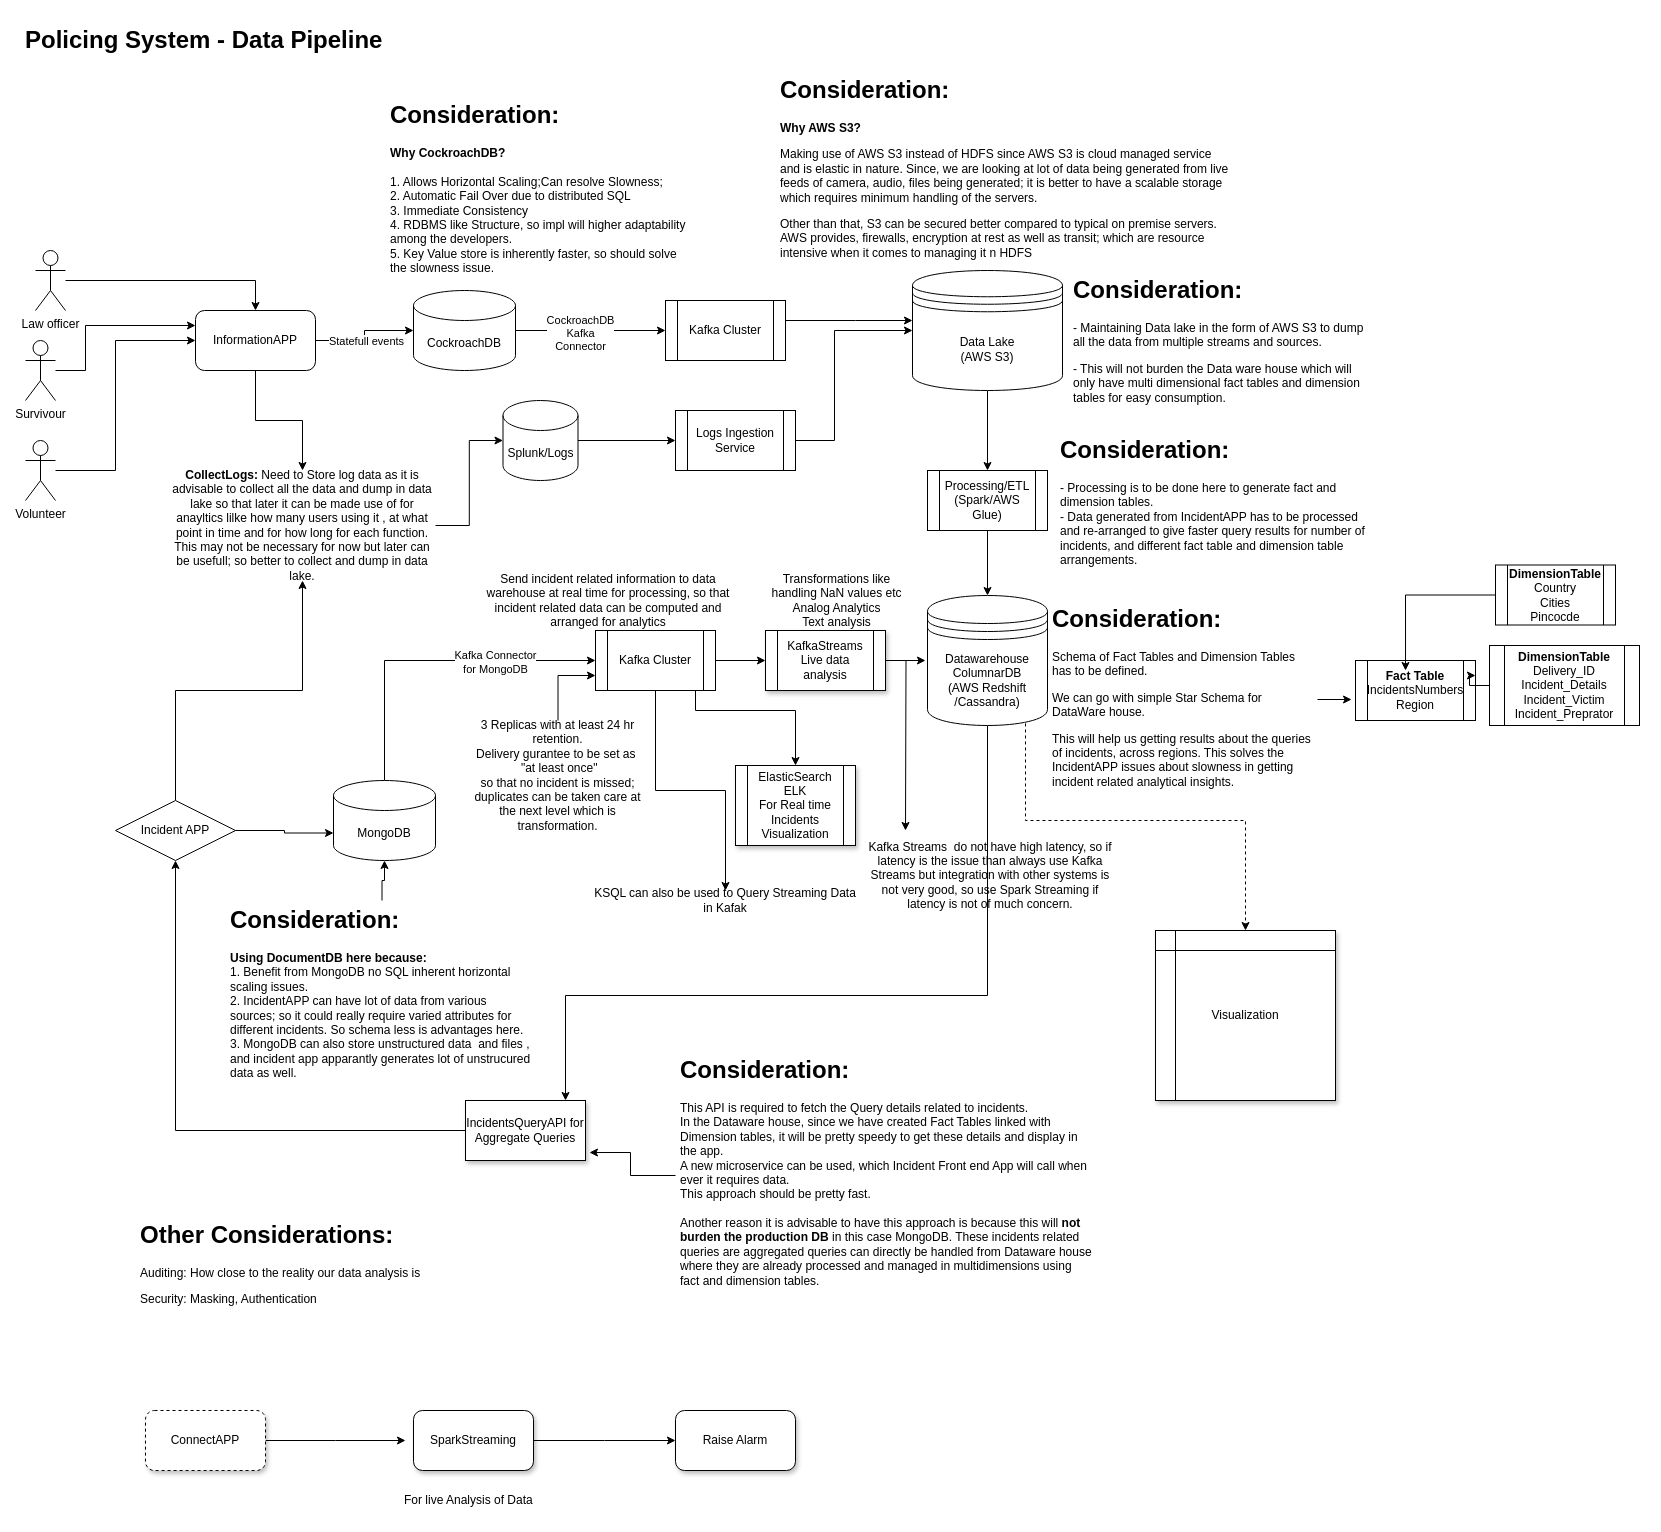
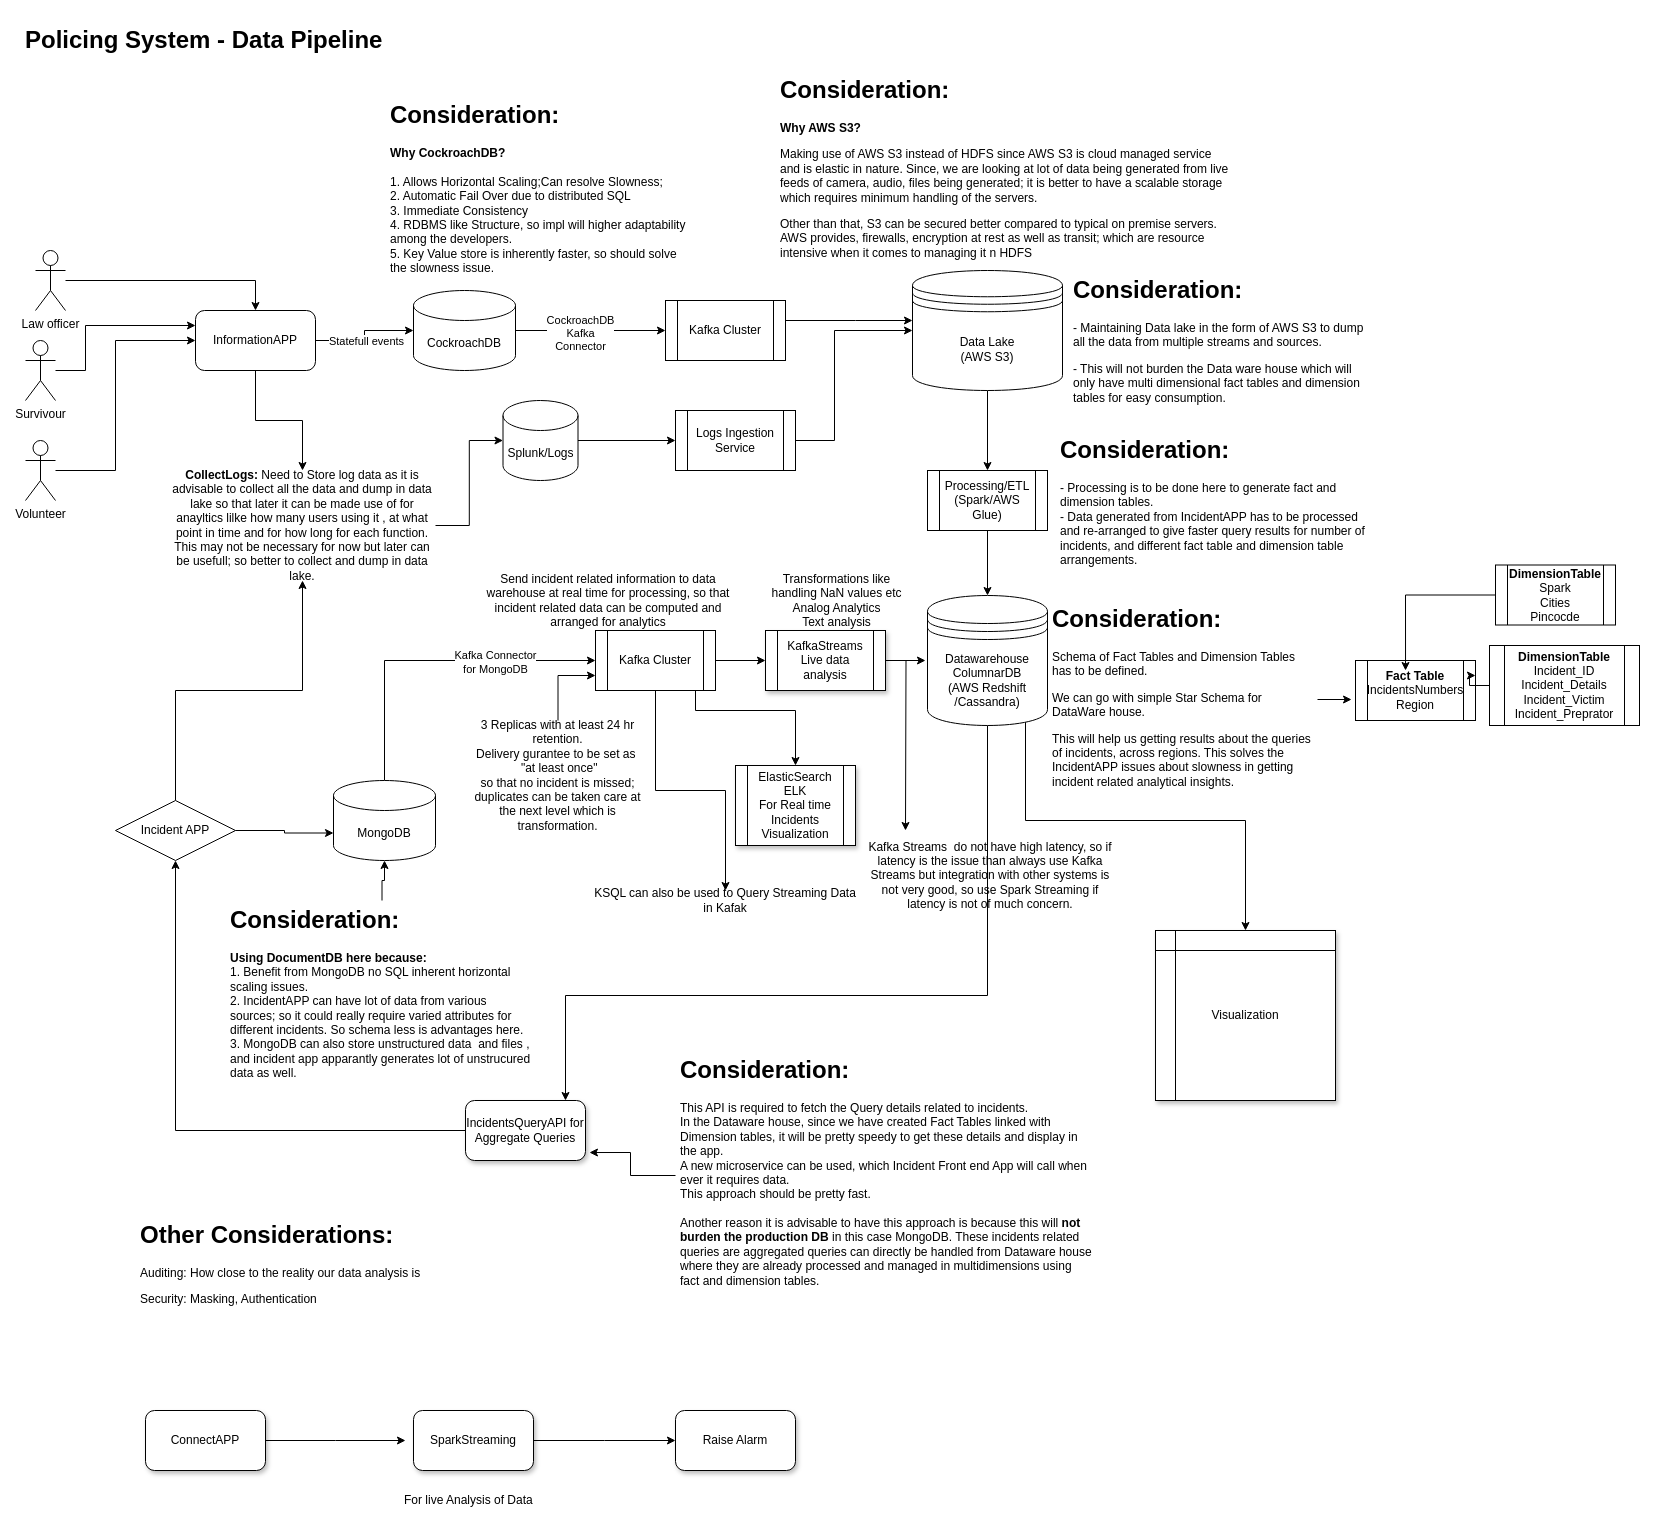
(1556, 596) -> (1556, 596)
(1565, 686) -> (1565, 686)
(1139, 821) -> (1139, 821)
(526, 1131) -> (526, 1131)
(206, 1441) -> (206, 1441)
